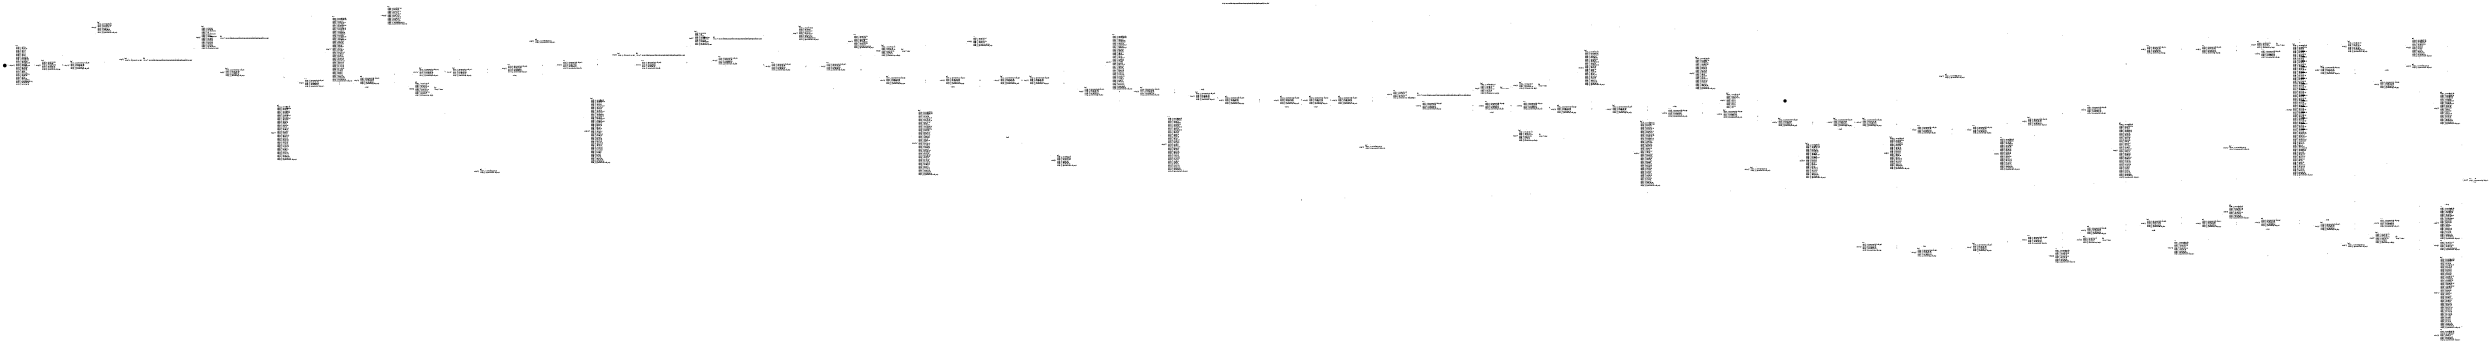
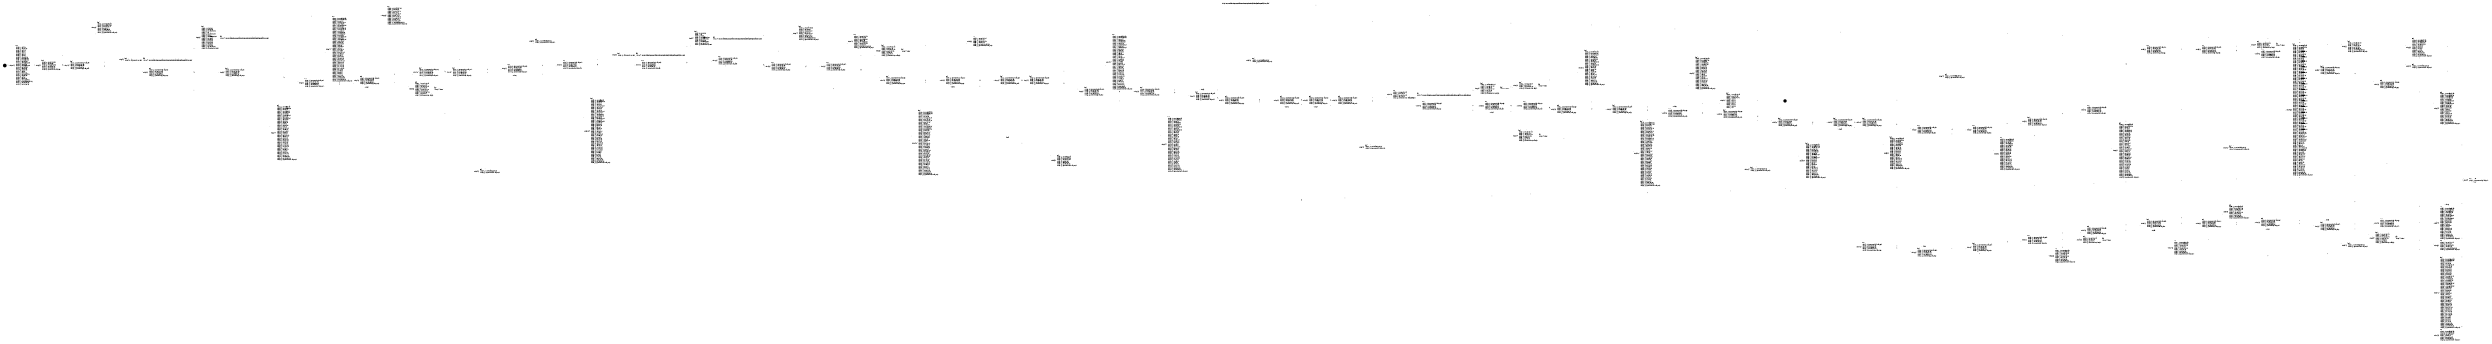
none -> (1259, 61)
(2387, 70) -> none
none -> (156, 73)
